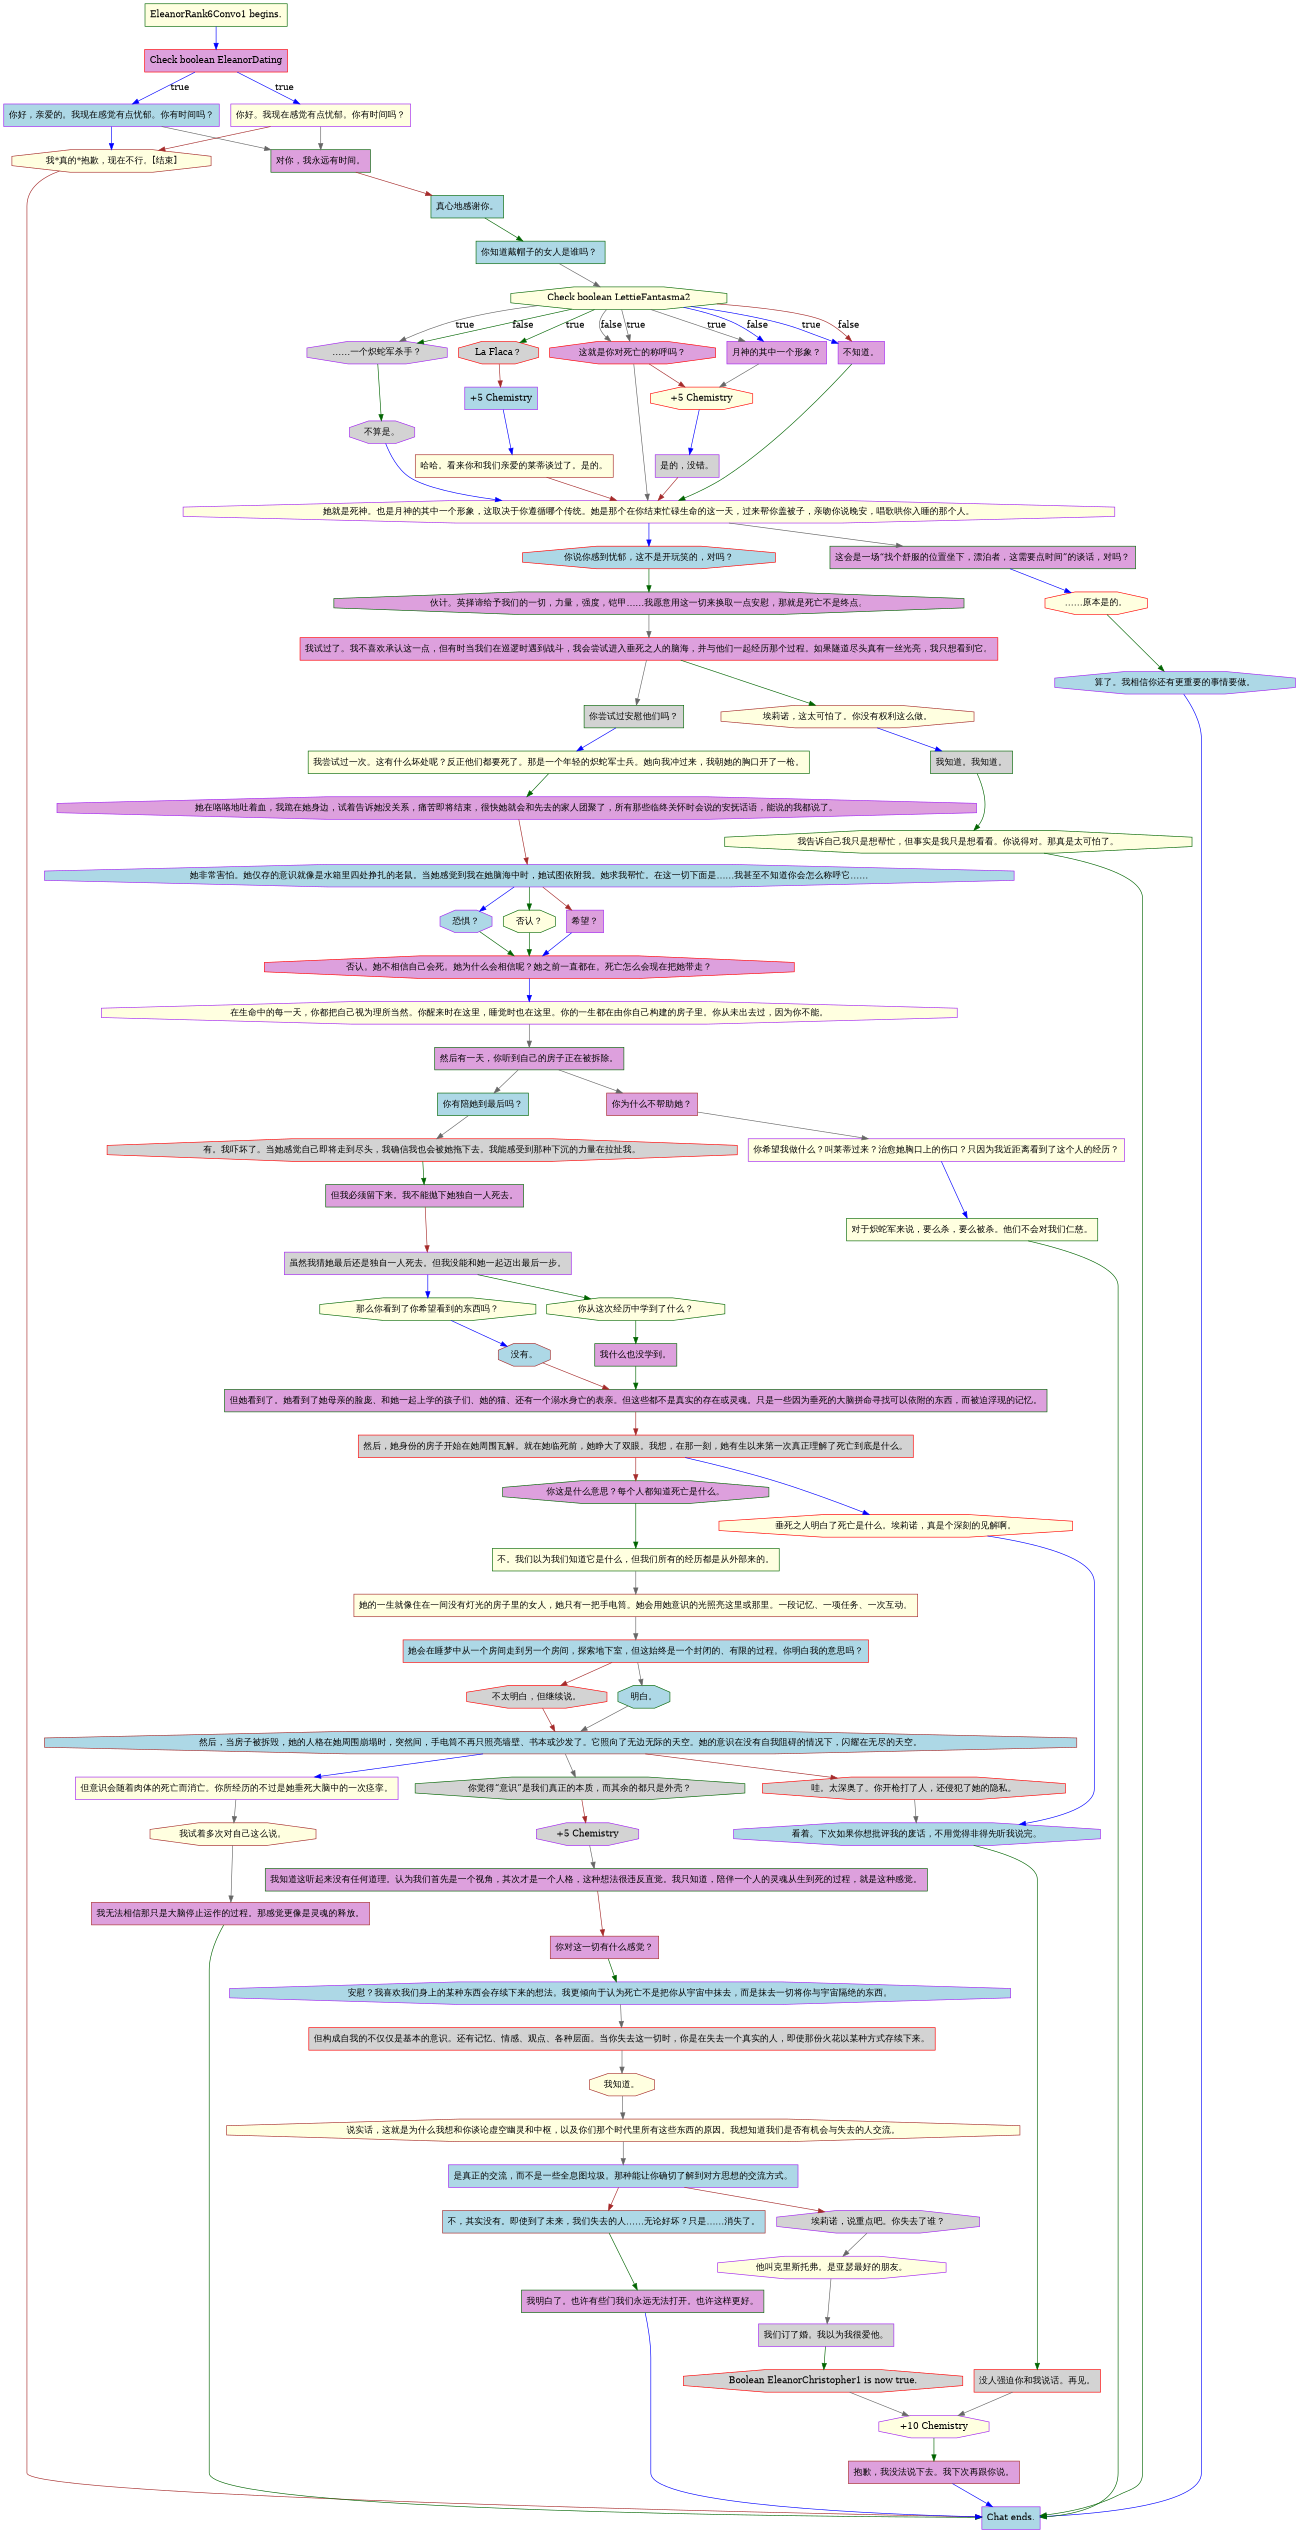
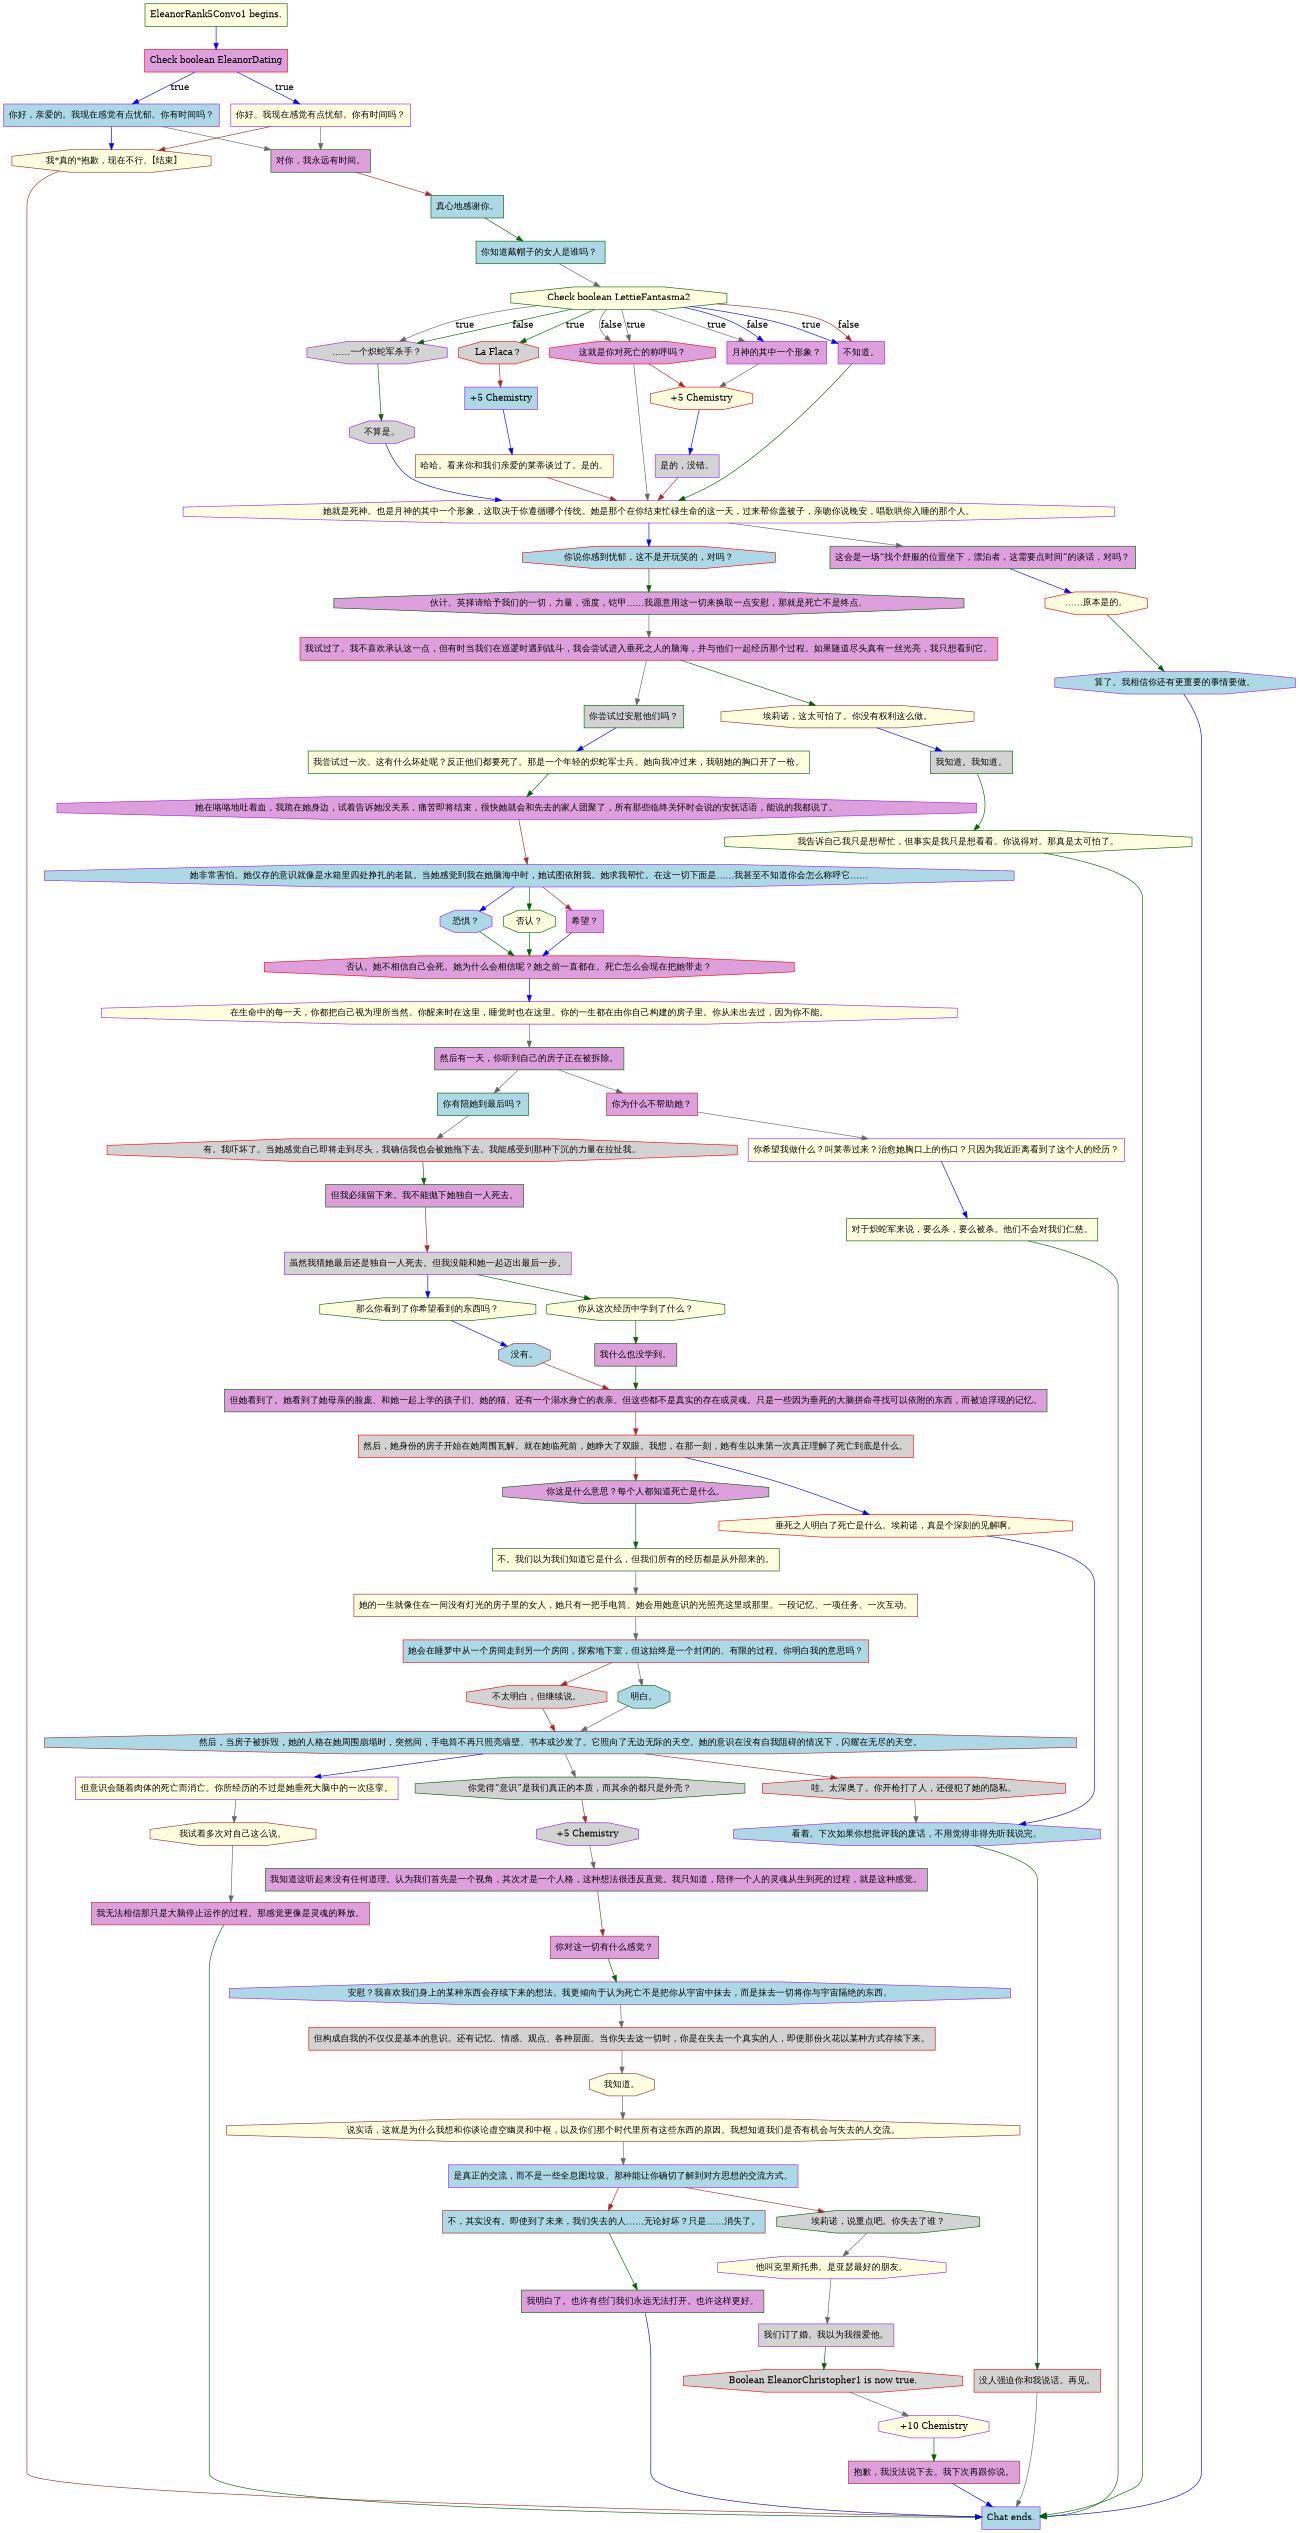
(216, 15) -> (216, 15)
(878, 2222) -> (878, 2222)
(988, 2403) -> (1032, 2448)
